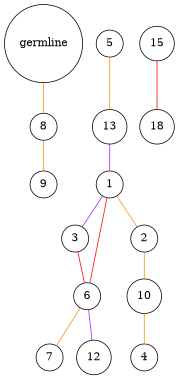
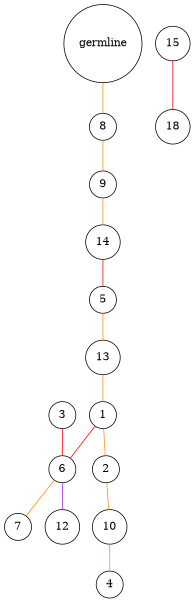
(110, 157) -> (103, 388)
(92, 212) -> none
none -> (103, 242)
